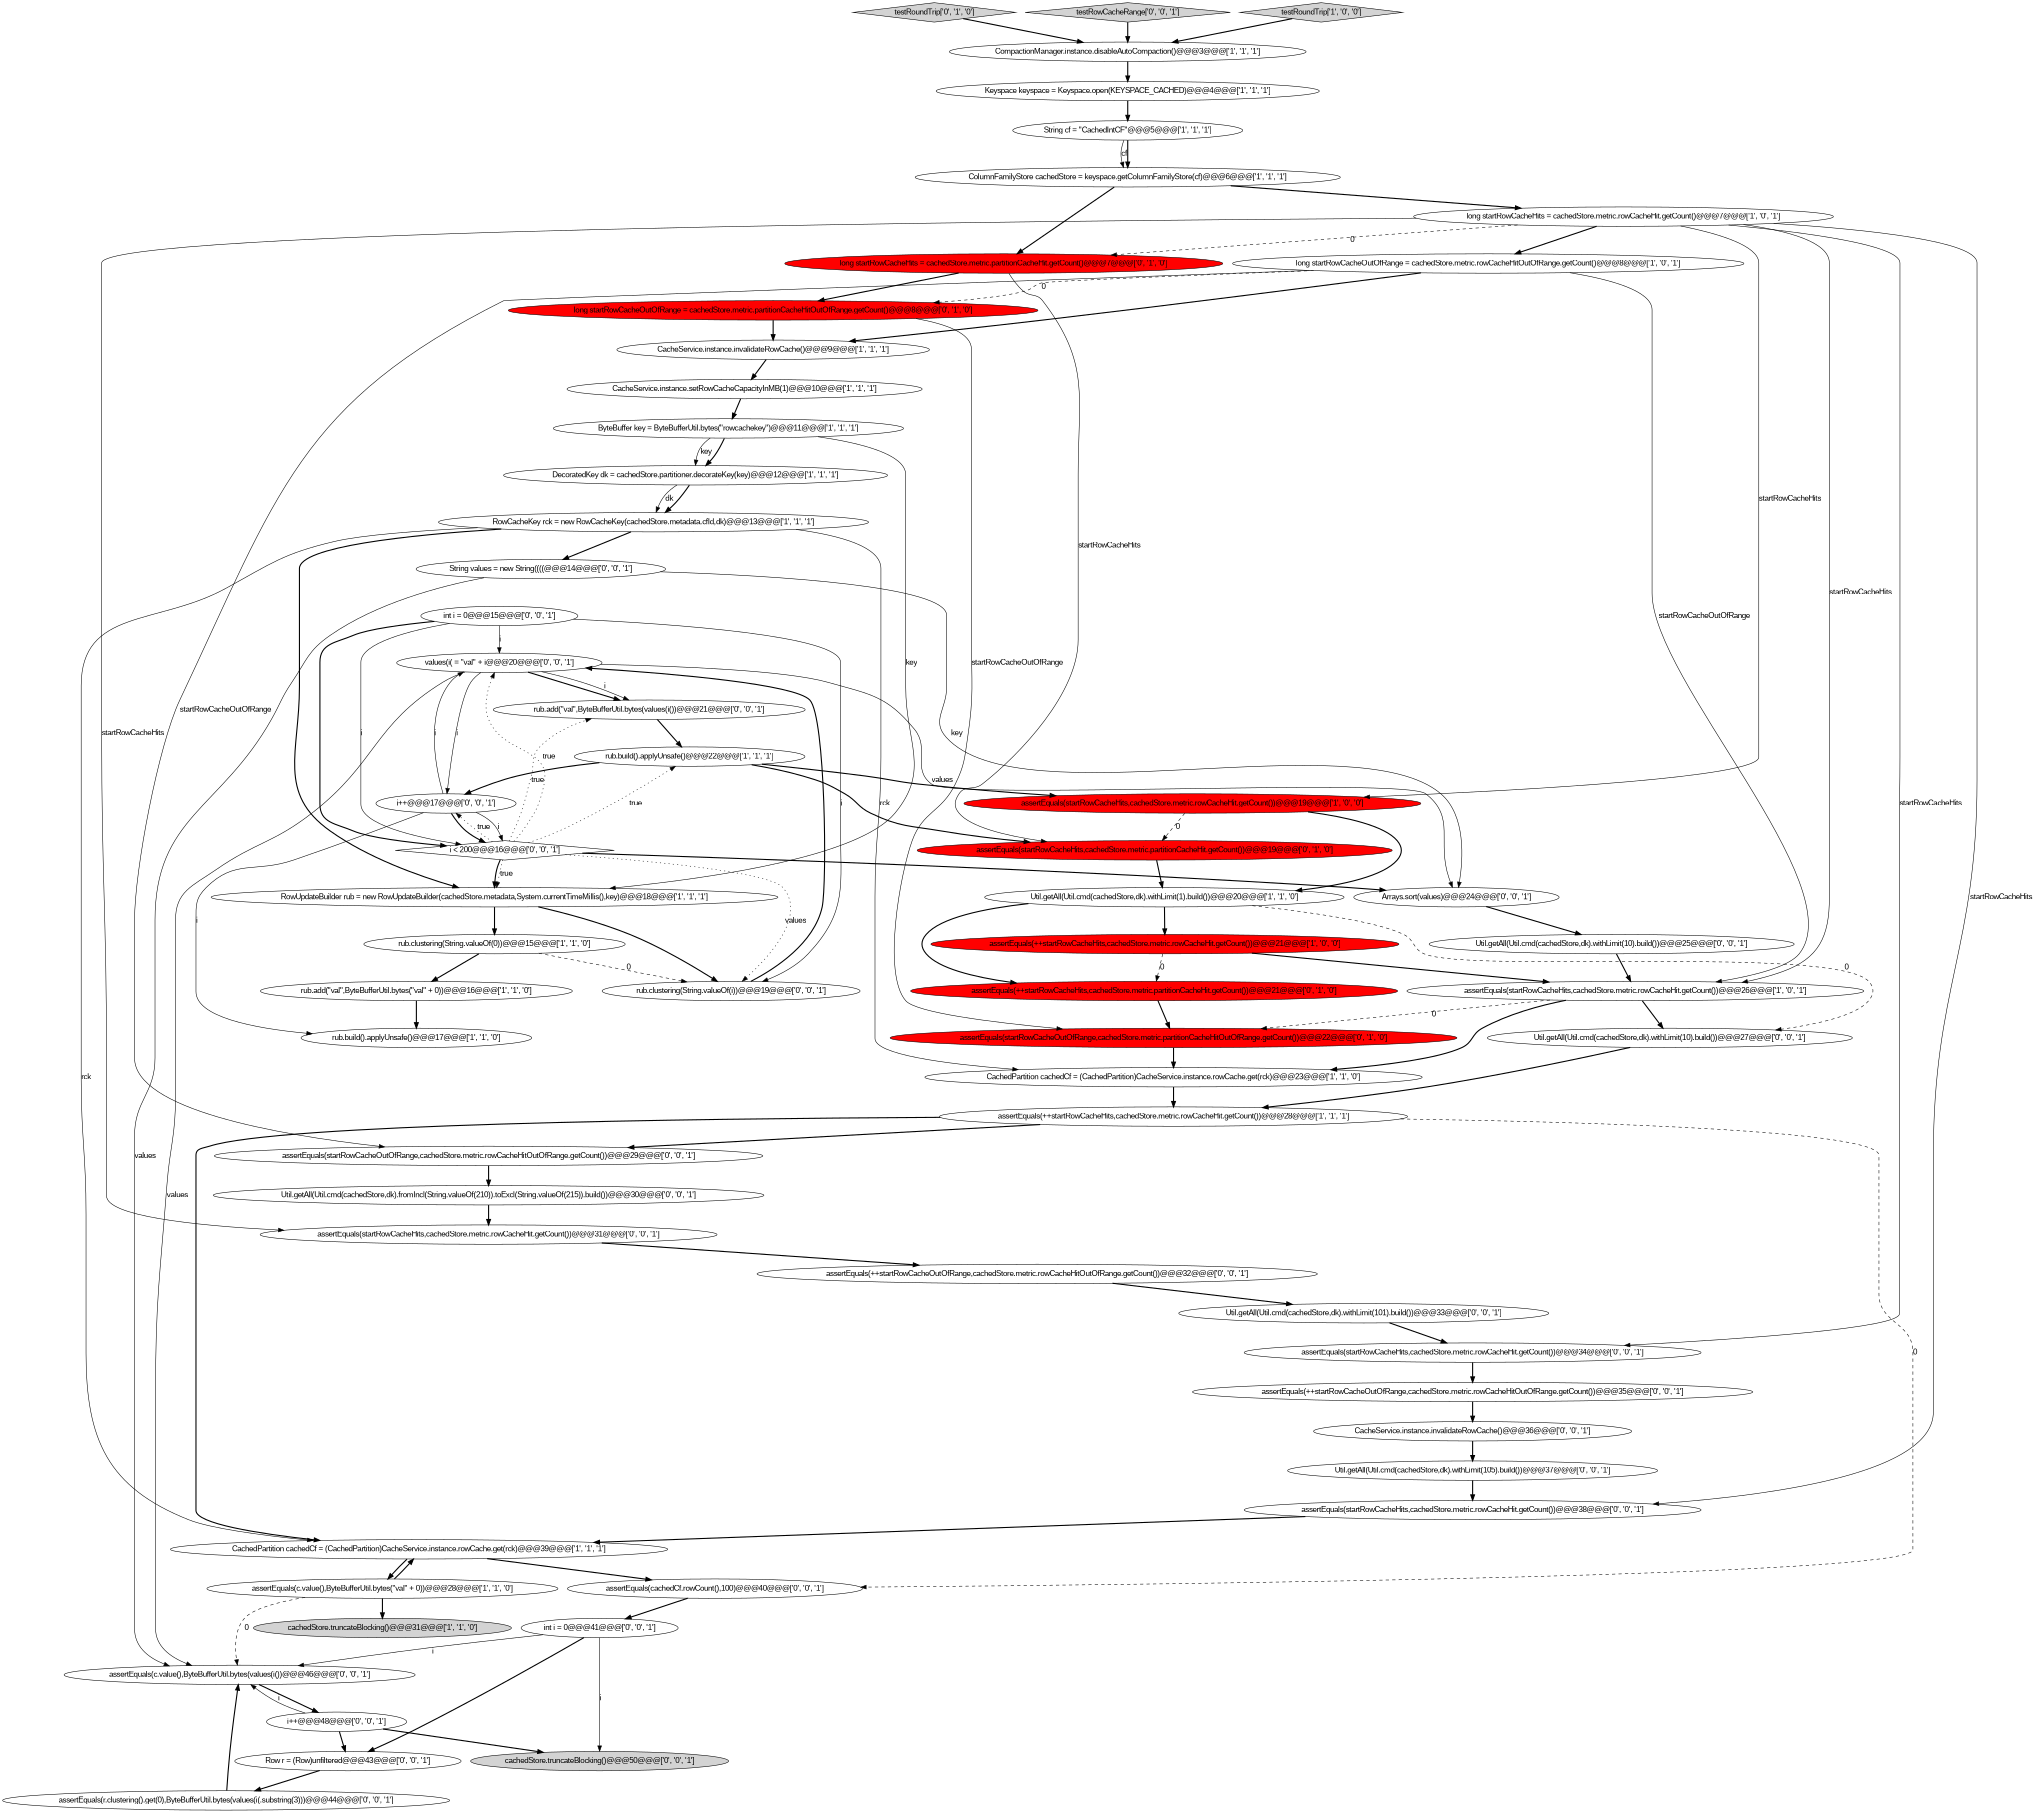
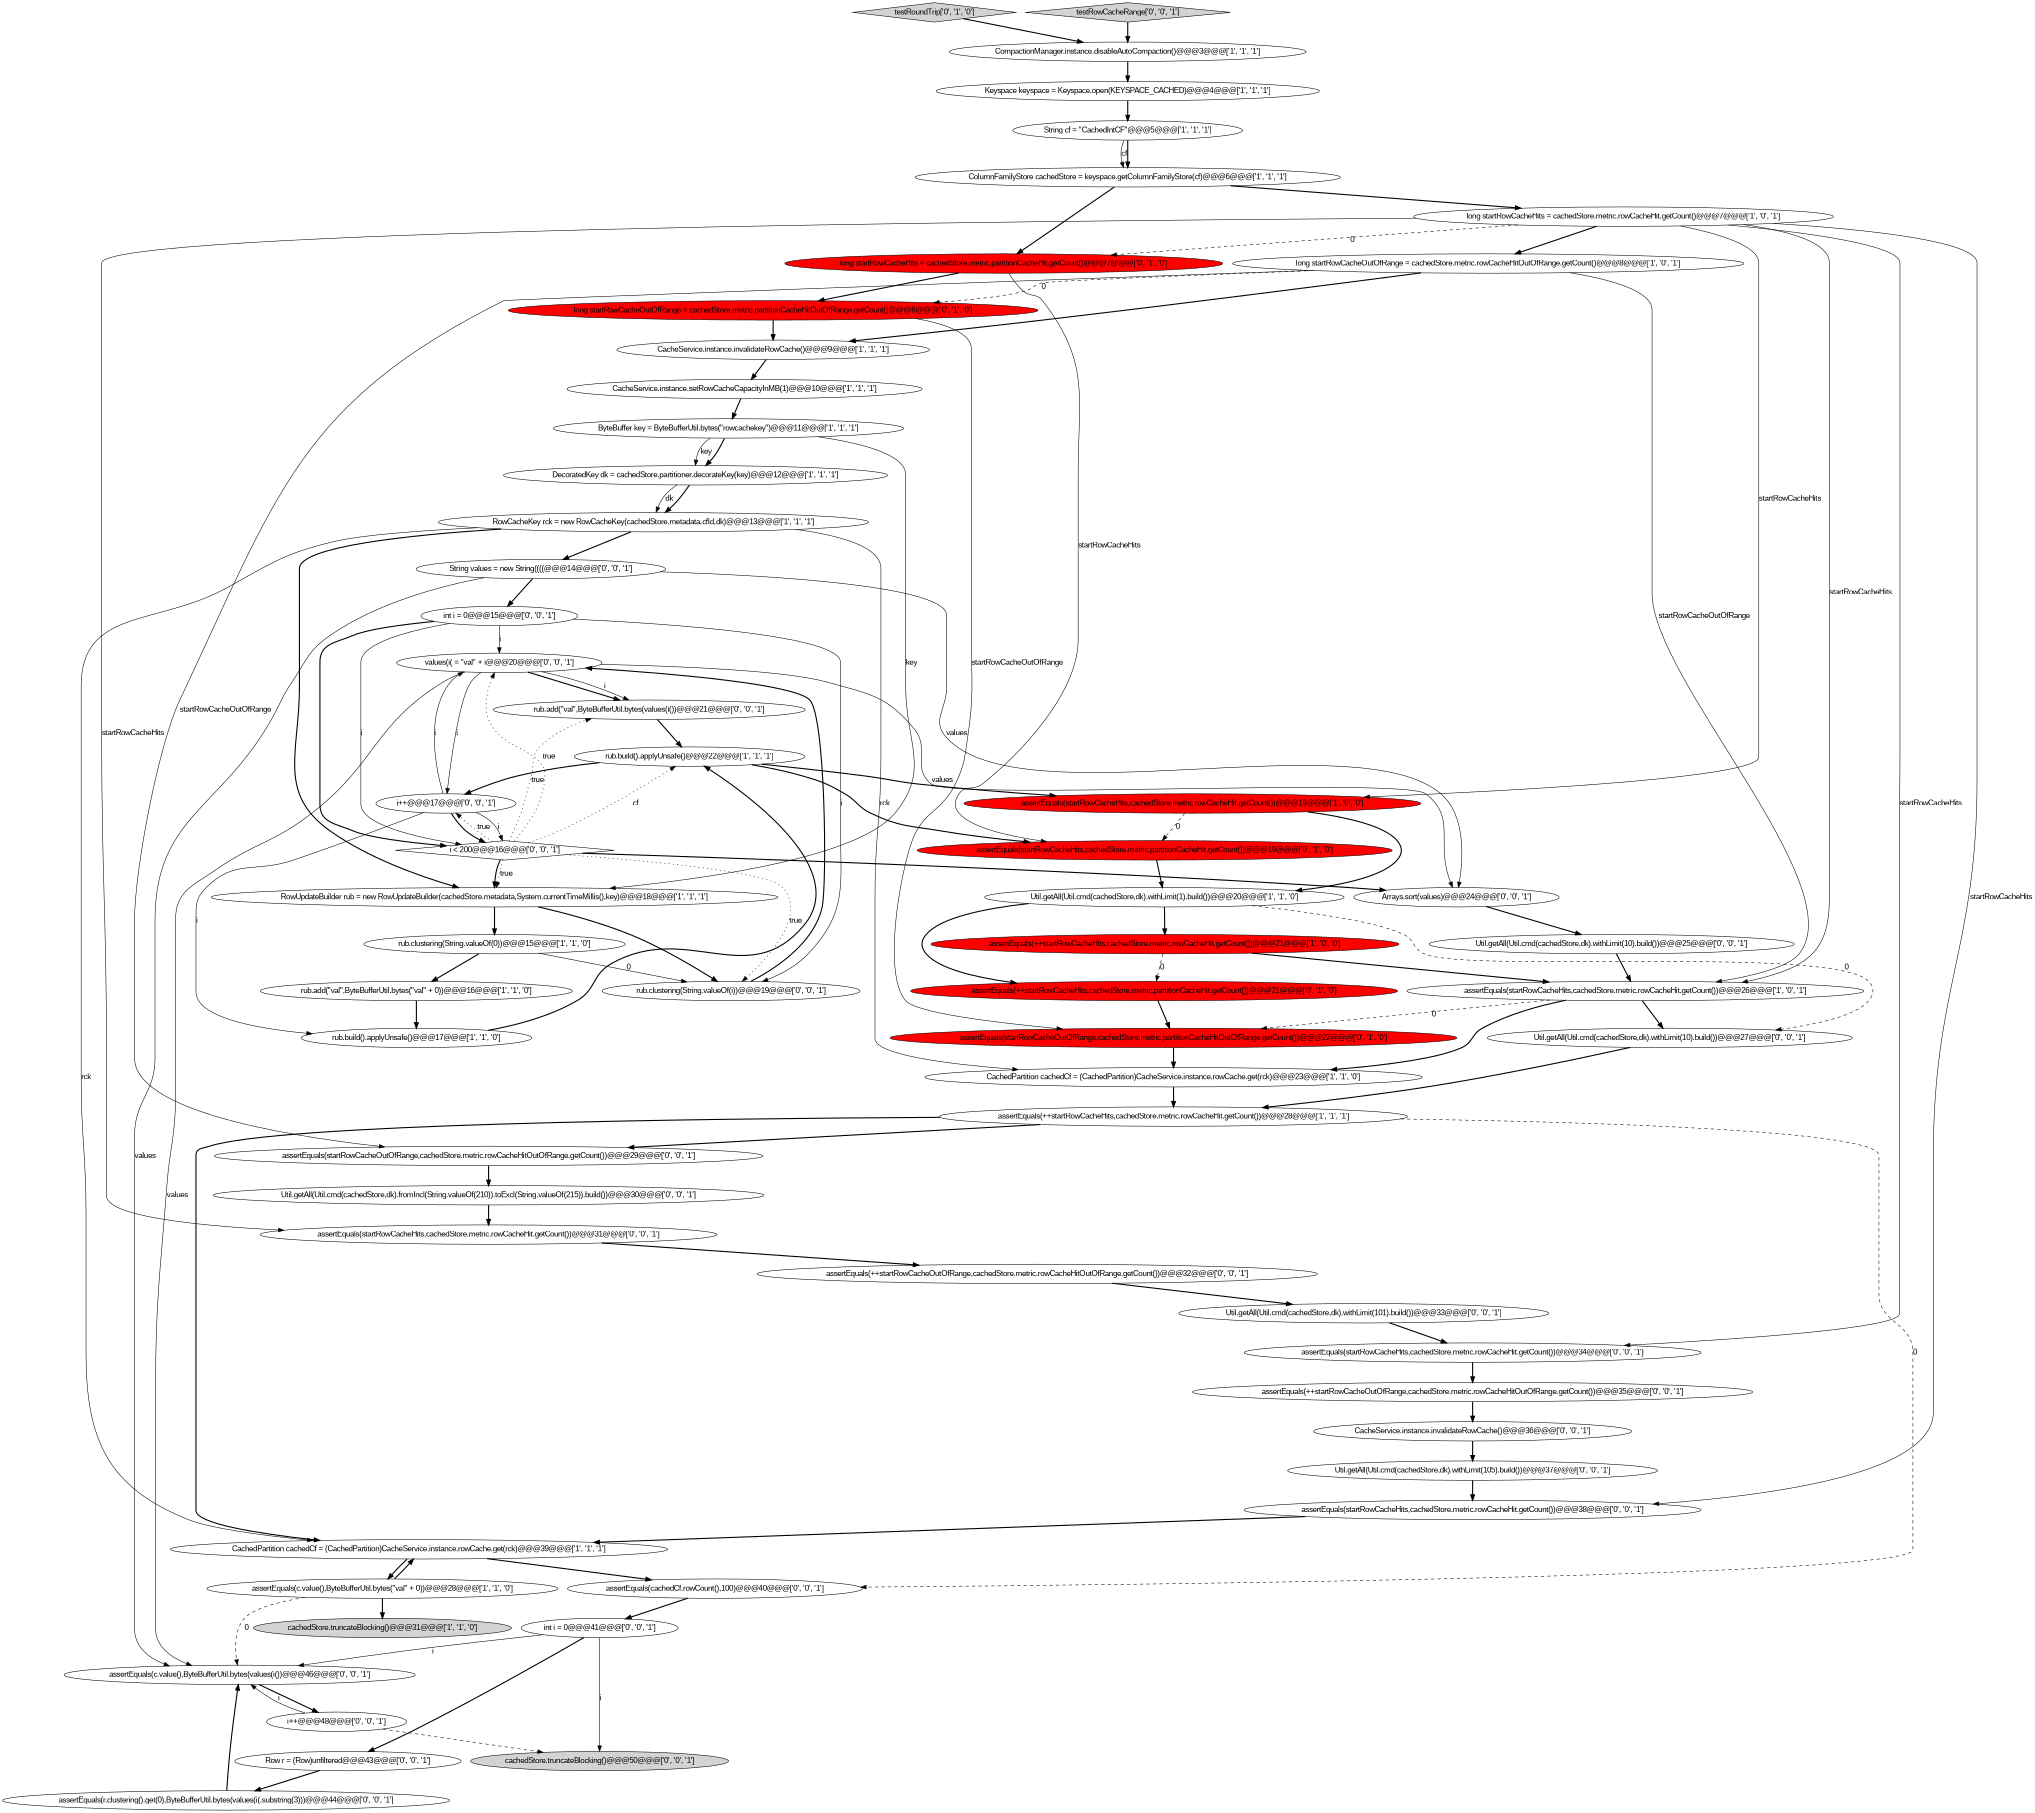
(1321, 12) -> none
none -> (522, 590)
(957, 733) -> (957, 733)
(636, 803) -> (636, 803)
(796, 921) -> (796, 921)
none -> (740, 955)
(610, 967) -> (614, 968)
(342, 1739) -> none
(460, 1740) -> (460, 1740)
